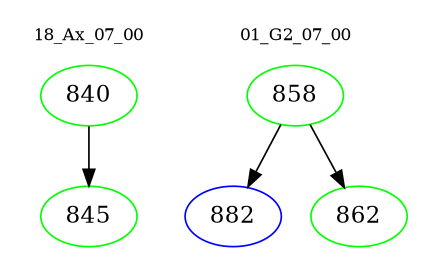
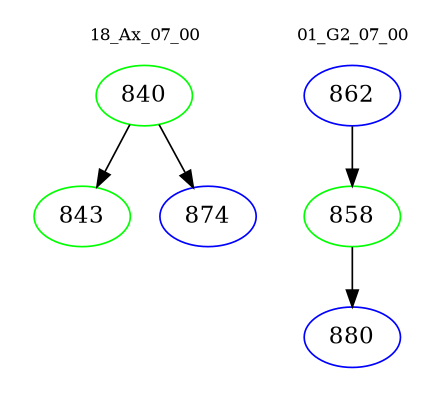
(323, 149) -> (352, 148)
(89, 216) -> (82, 216)
none -> (208, 216)
(233, 216) -> (352, 337)
(359, 216) -> (352, 96)
